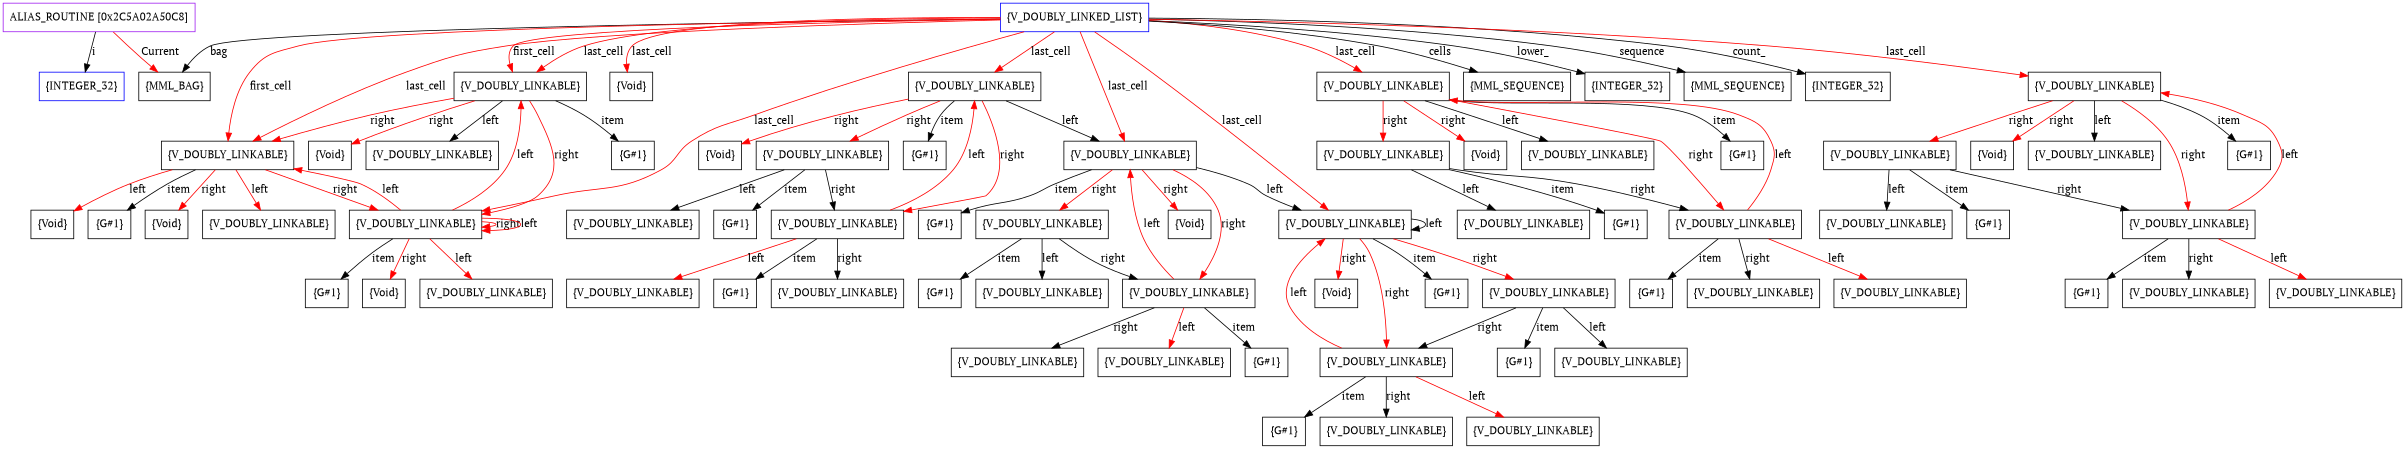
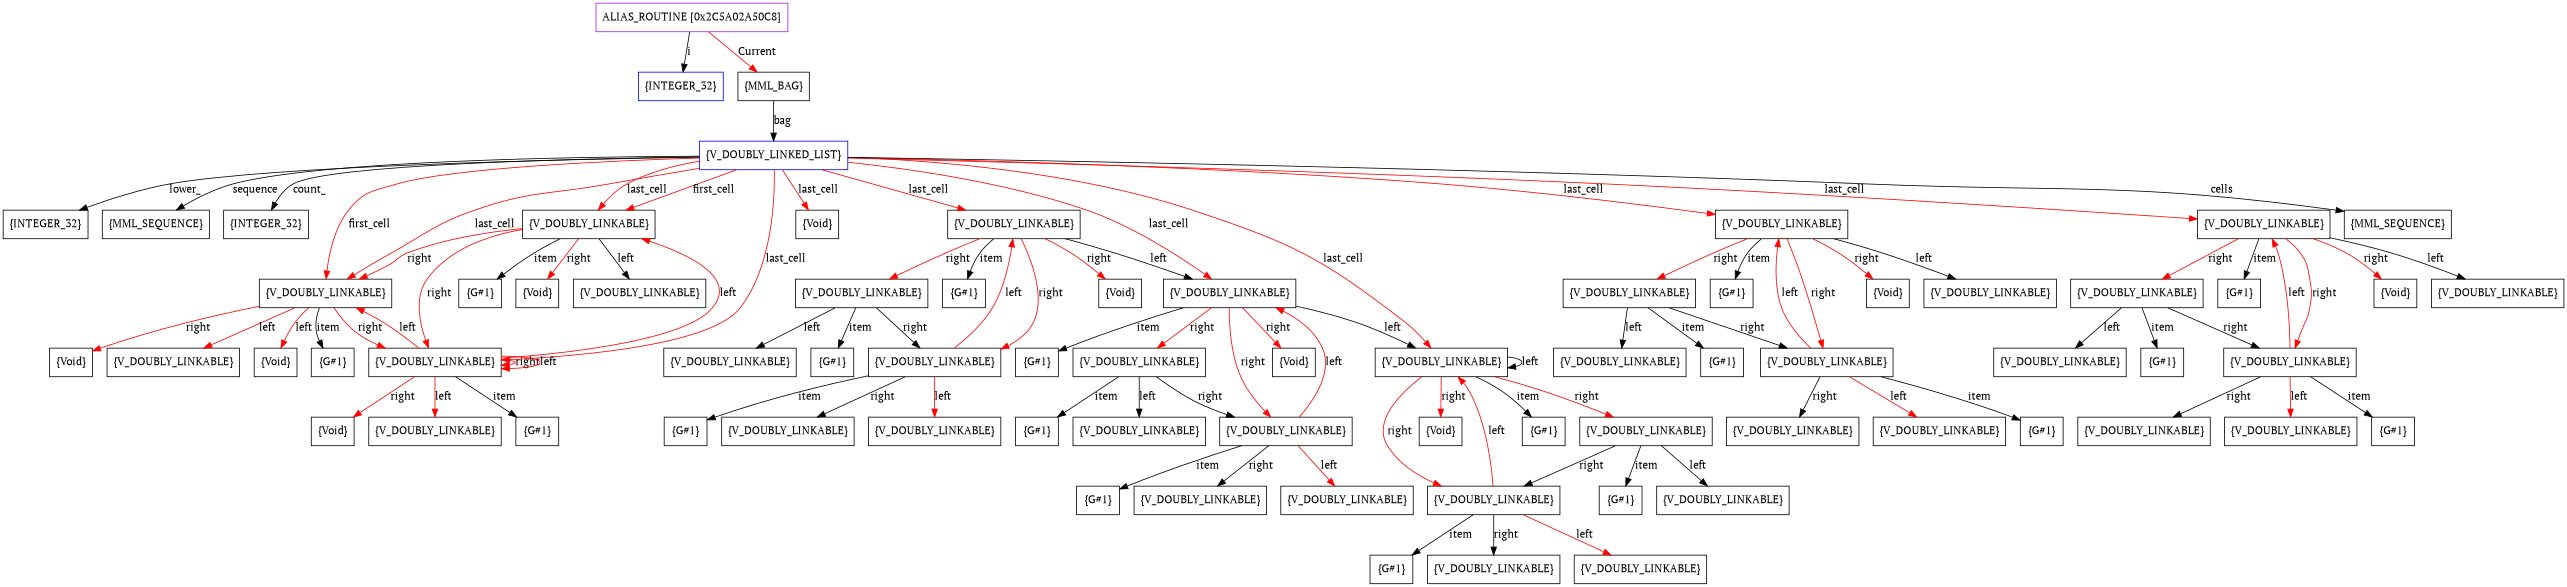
(590, 26) -> (774, 117)
